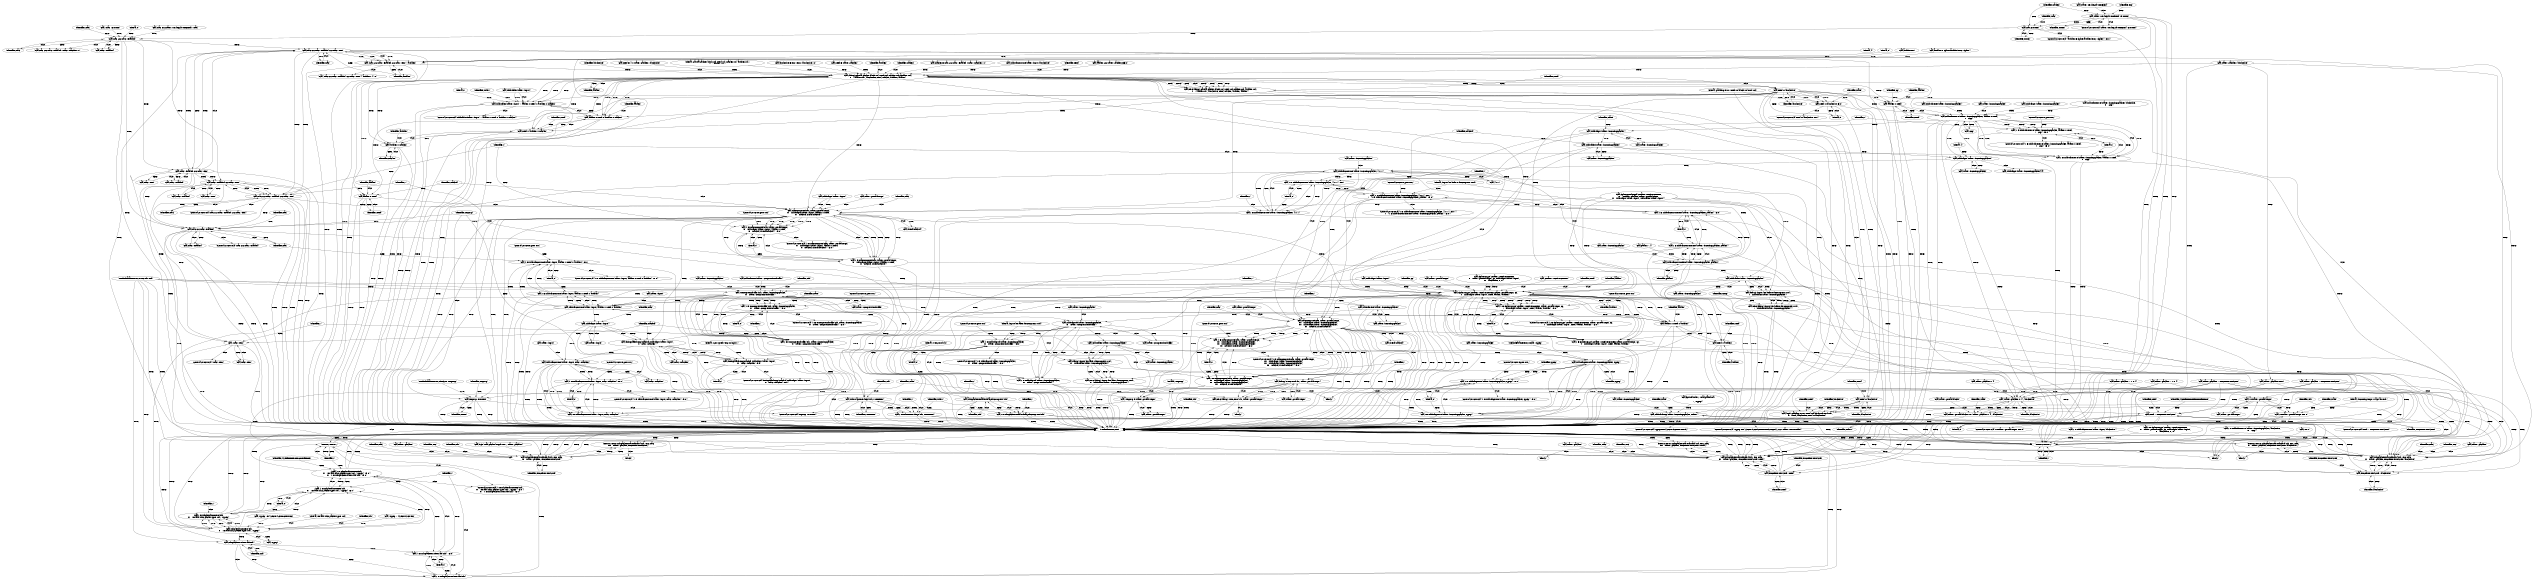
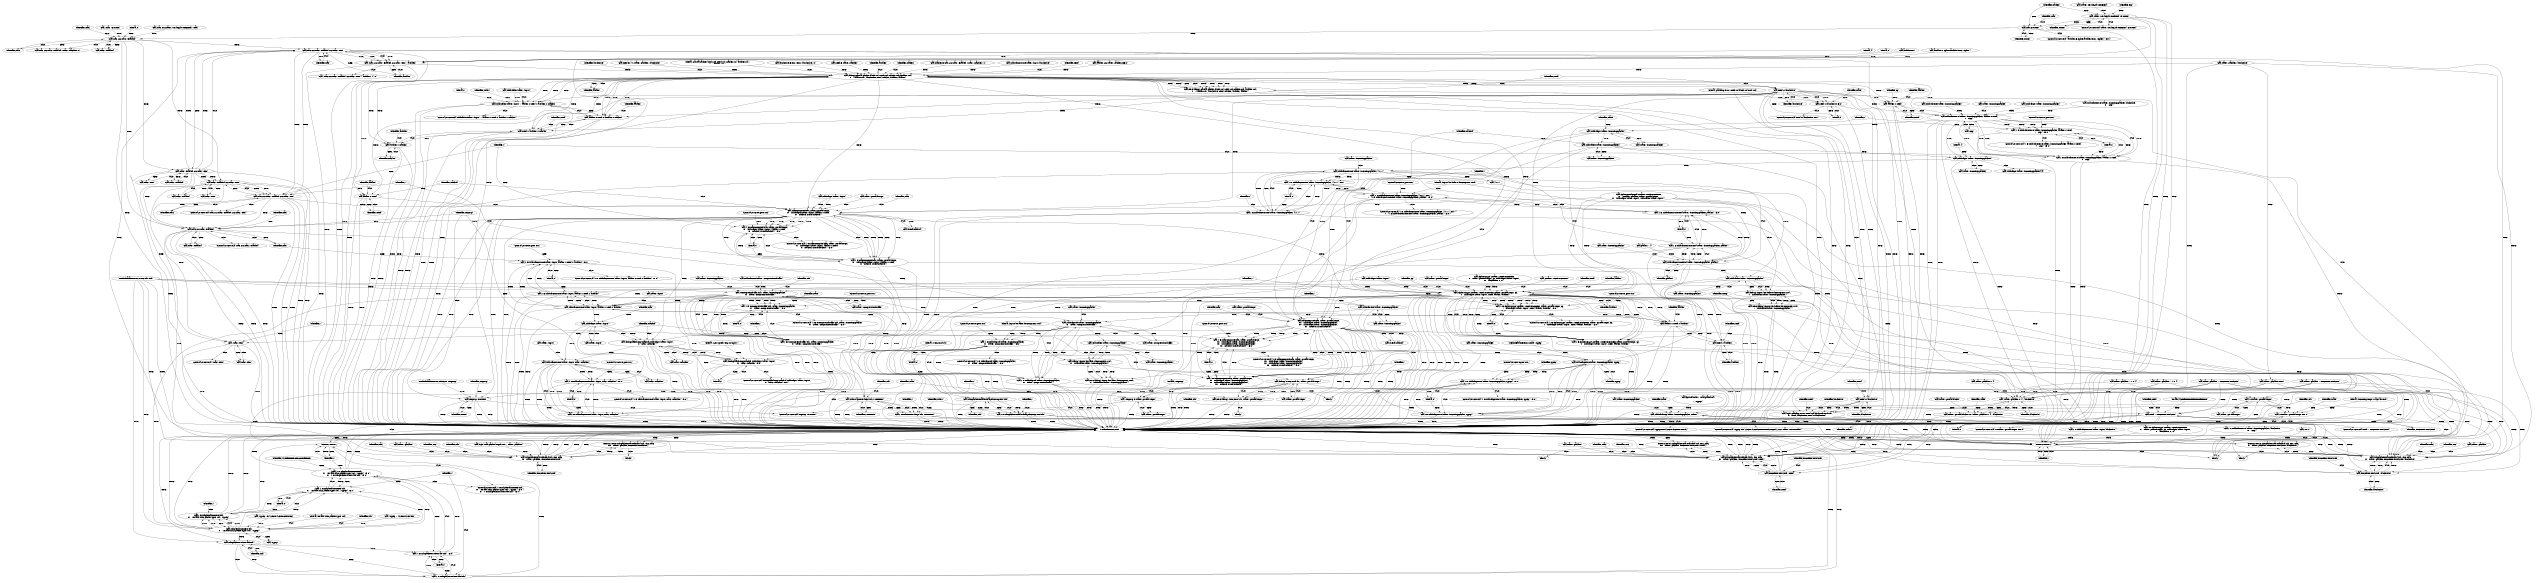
(1466, 175) -> (1675, 191)
(2189, 399) -> (2189, 399)
(2291, 421) -> (2291, 421)
